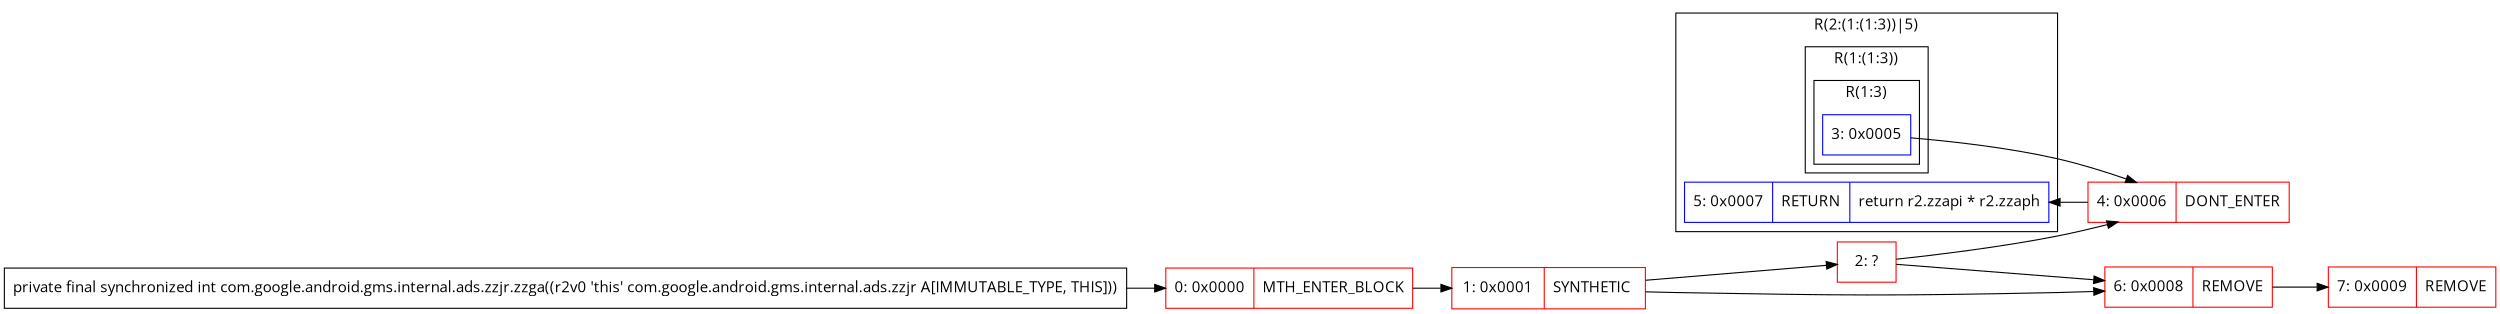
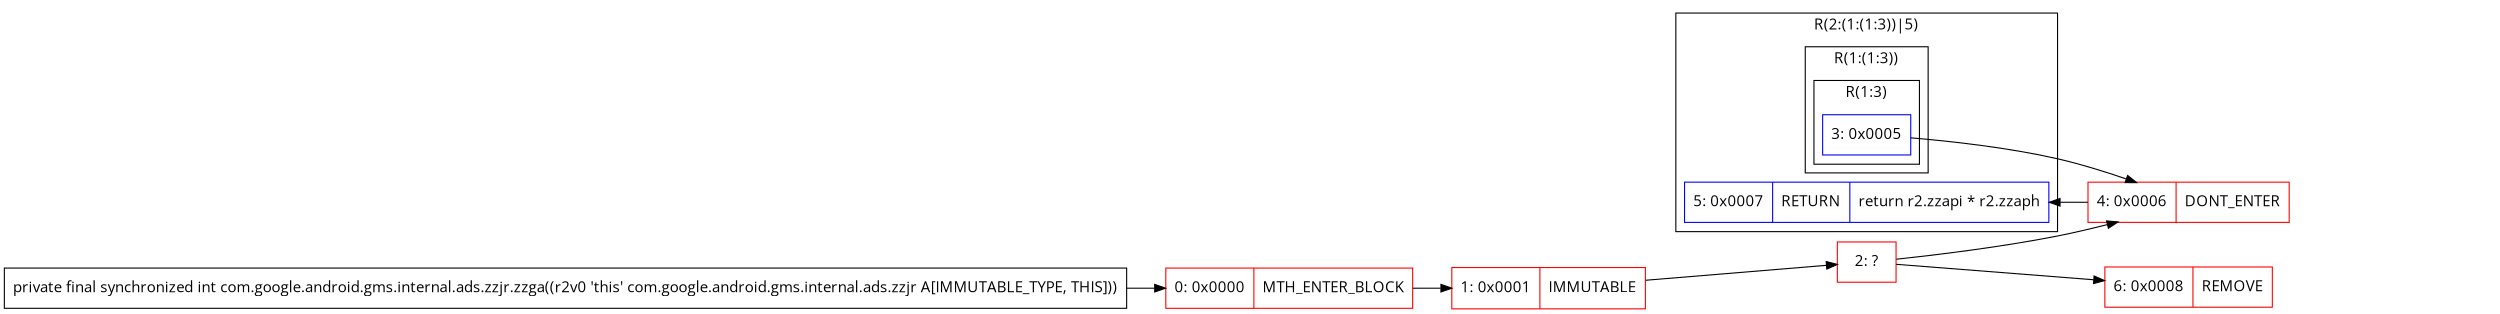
(2412, 287) -> none
(1592, 288) -> (1593, 288)
(1869, 295) -> none
